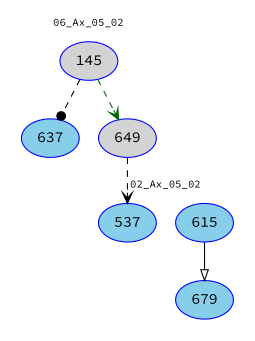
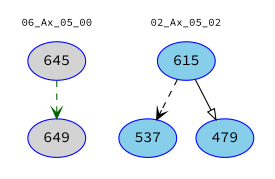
(89, 23) -> (57, 23)
(89, 61) -> (57, 61)
(50, 138) -> none
(127, 181) -> (170, 95)
(205, 300) -> (225, 138)
